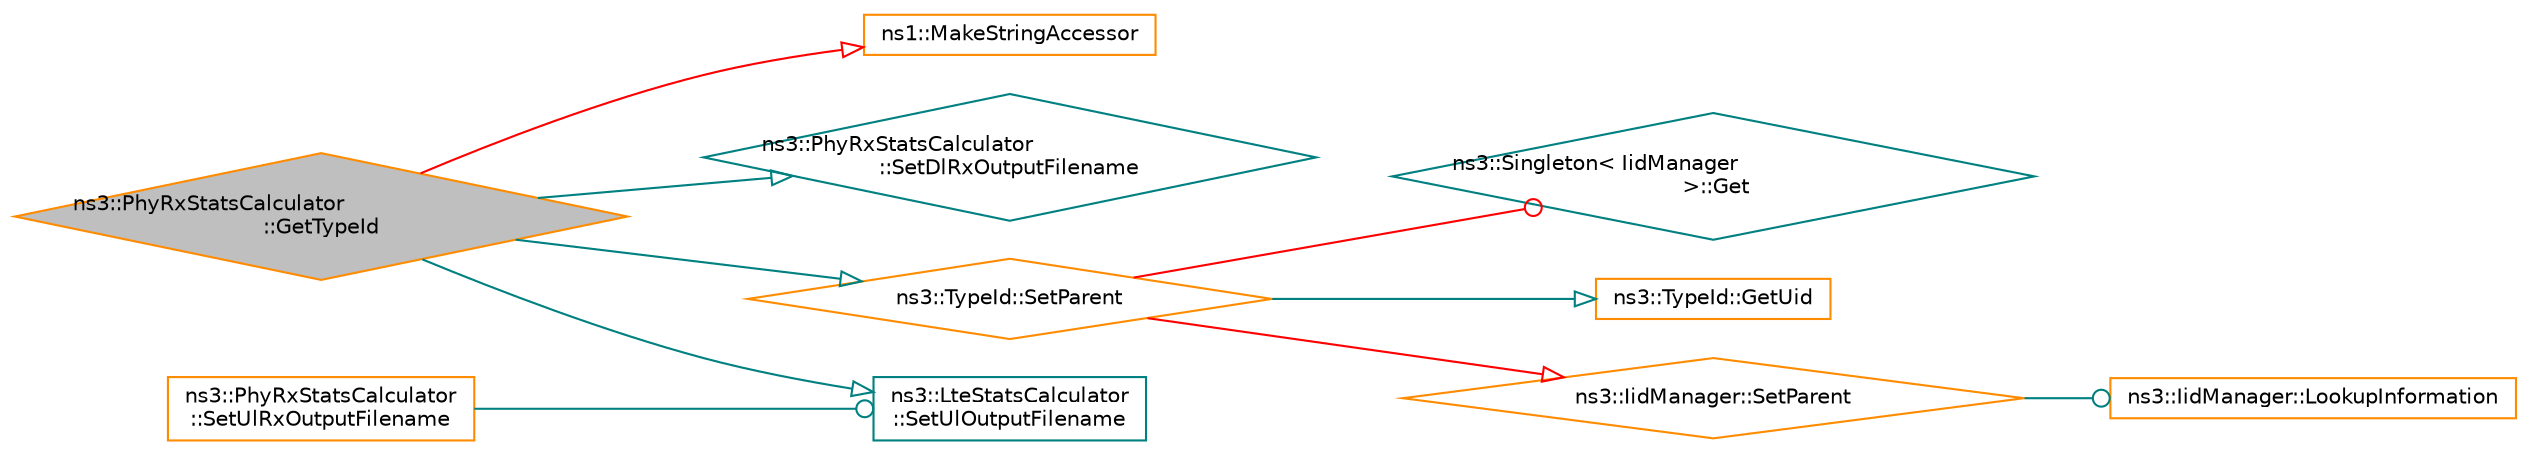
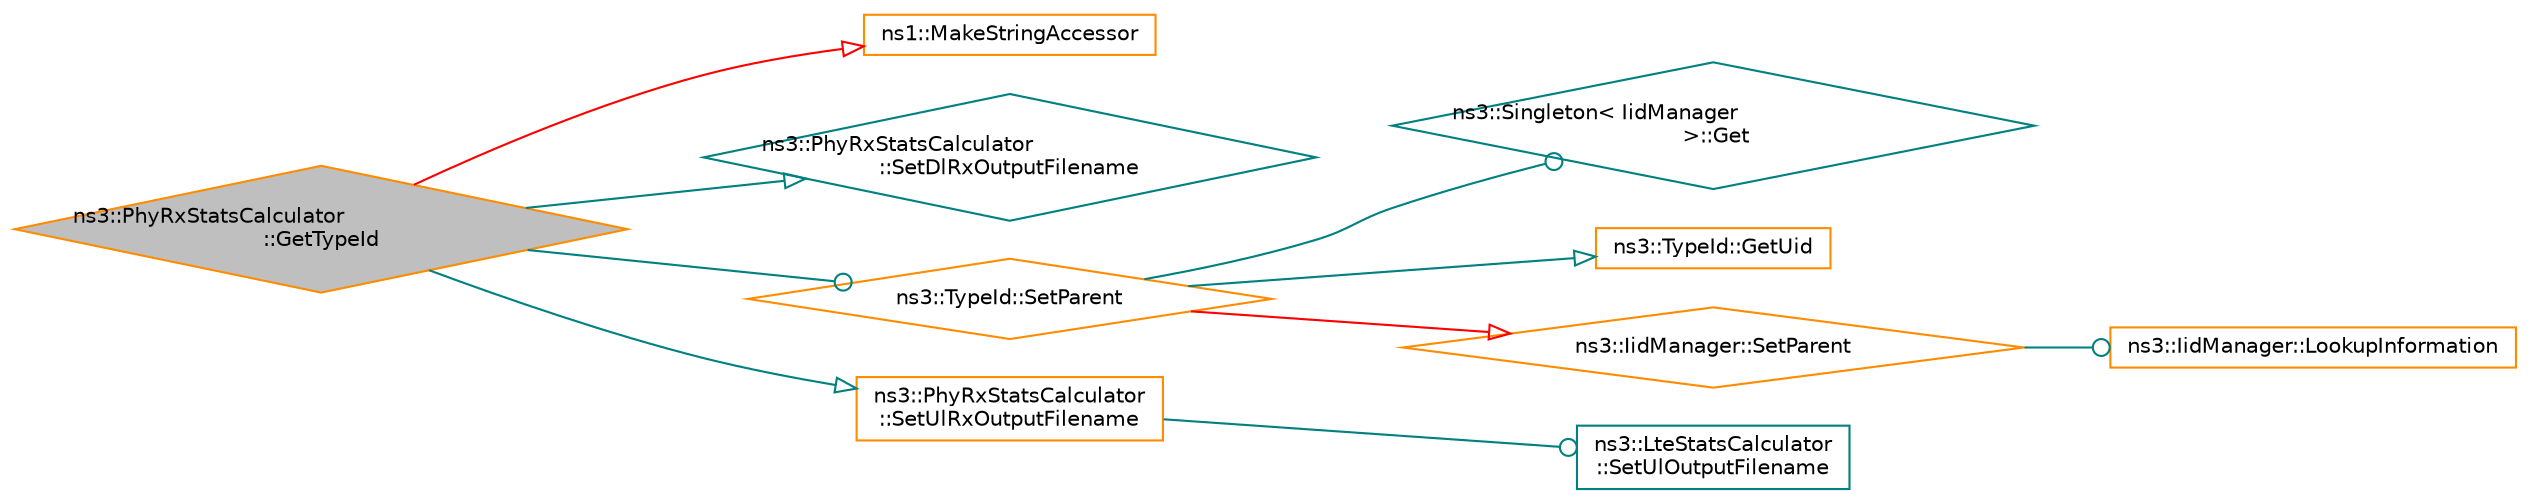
(1329, 243) -> (1347, 228)
(678, 259) -> (681, 266)
(633, 337) -> (630, 338)
